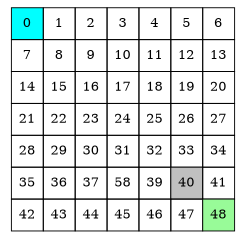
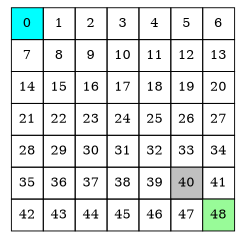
(123, 183) -> (123, 183)
